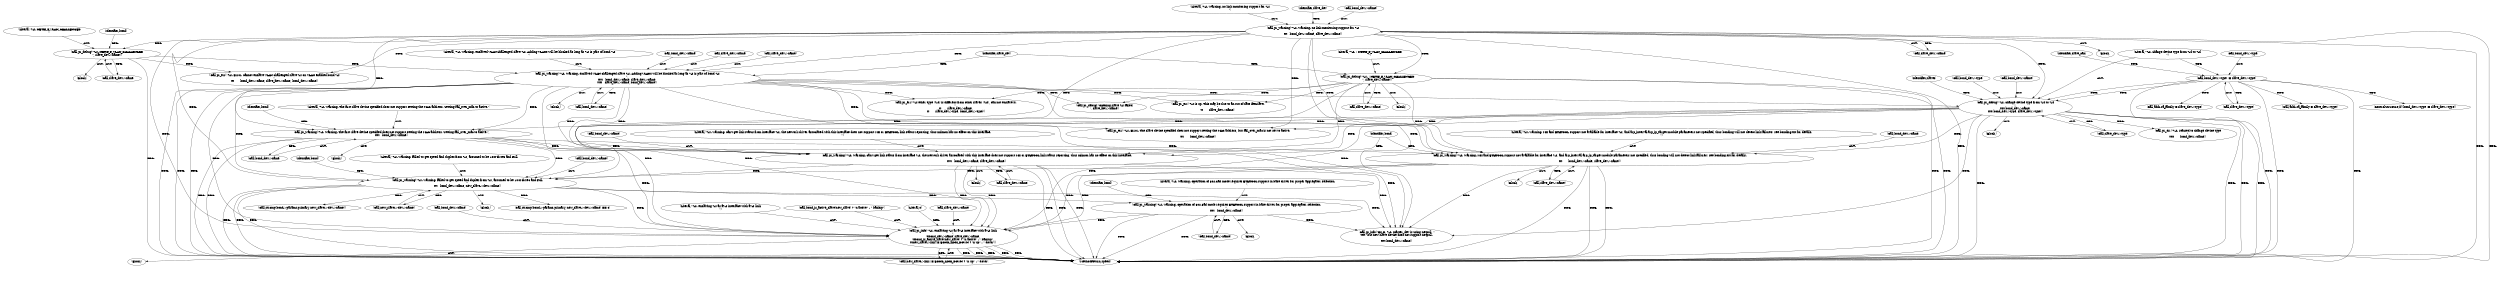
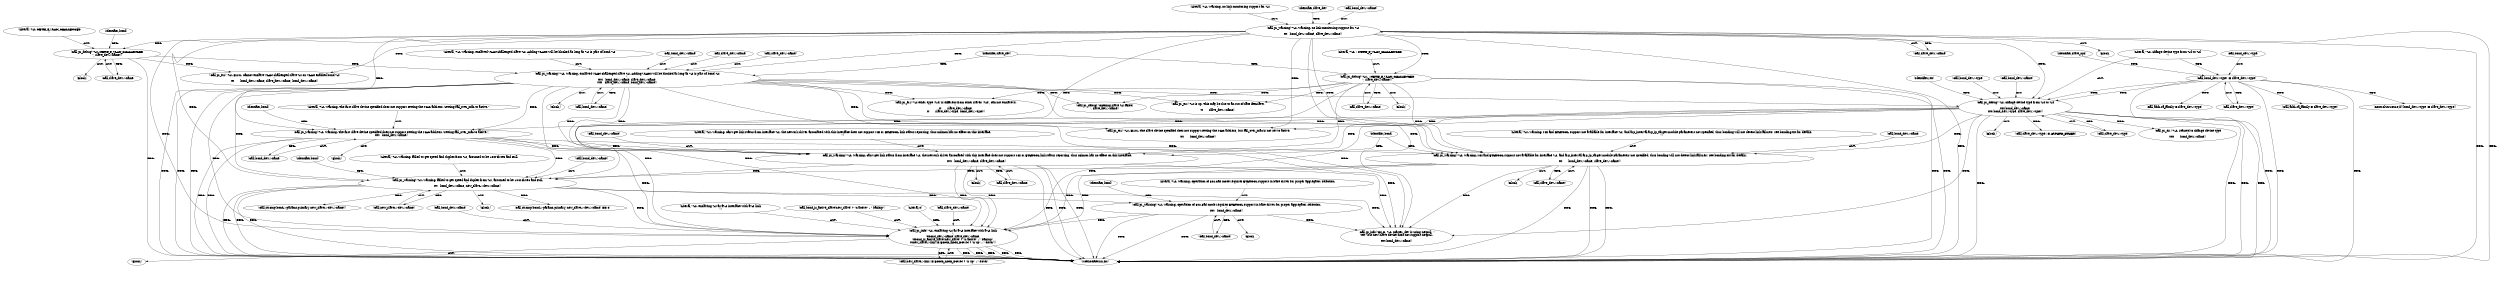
(2072, 54) -> (2072, 54)
(1924, 78) -> (1924, 78)
none -> (2045, 134)
(1095, 262) -> (1095, 262)
